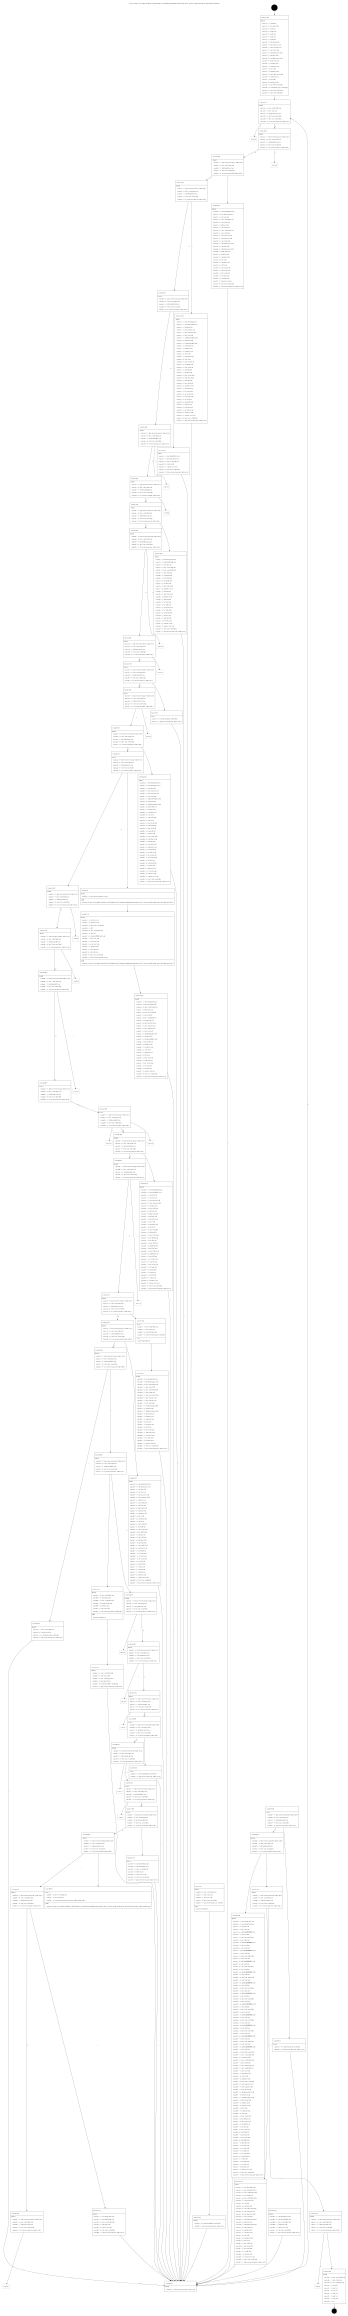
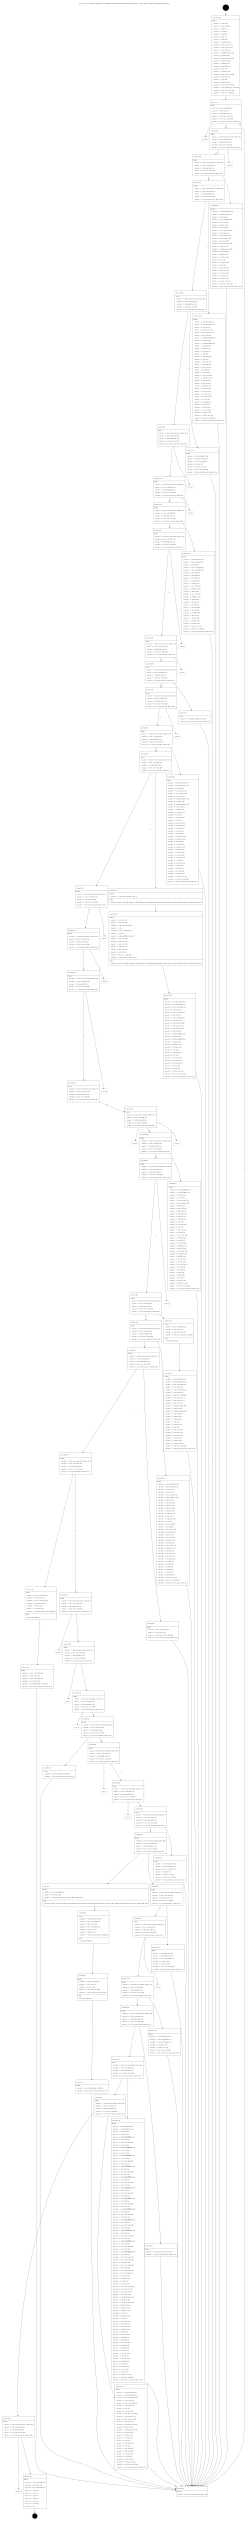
none -> (93, 1927)
none -> (137, 1987)
